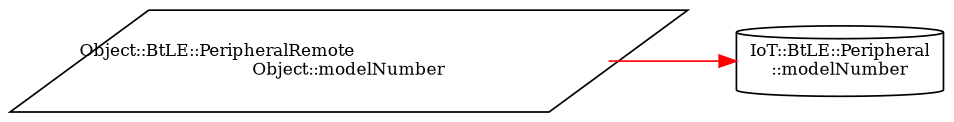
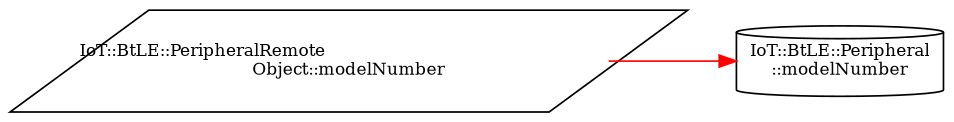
(349, 61) -> (349, 61)
